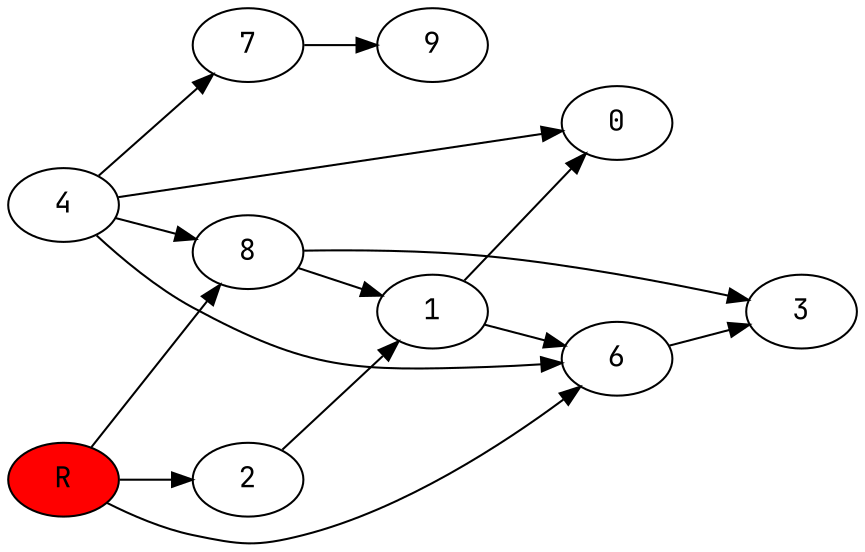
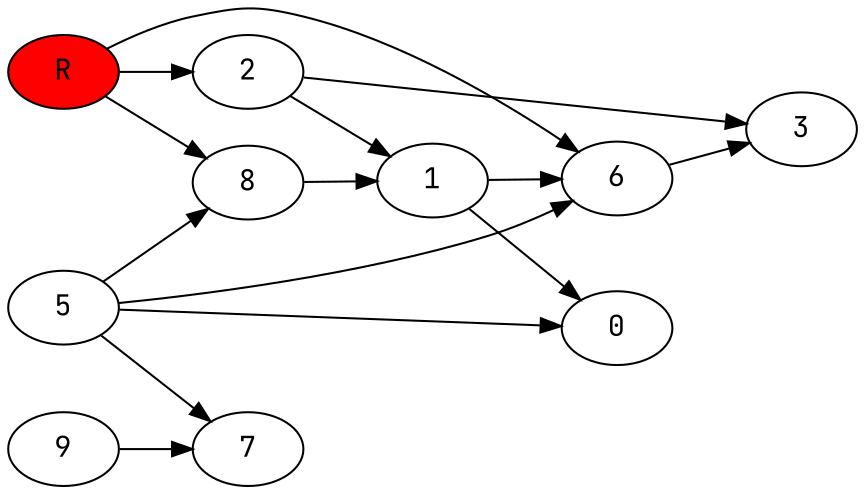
(330, 45) -> (146, 449)
(64, 205) -> (64, 308)
(518, 260) -> (525, 101)
